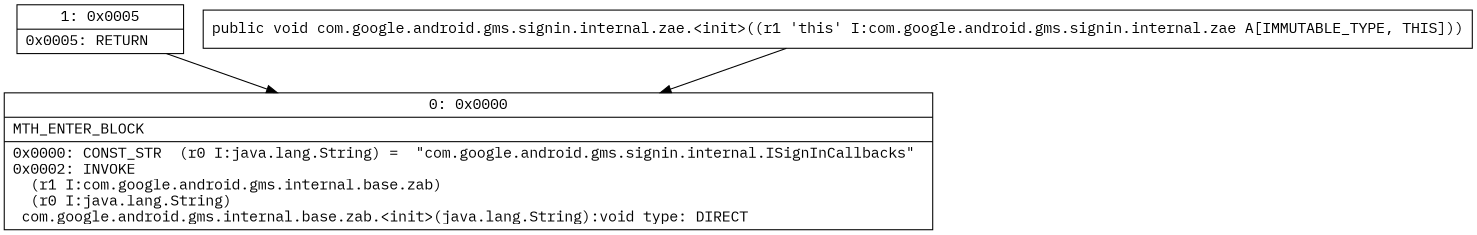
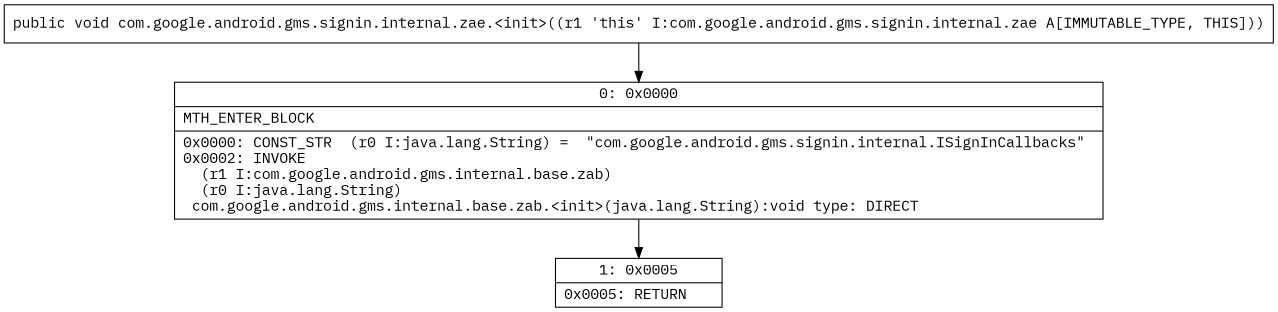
(217, 71) -> (639, 233)
